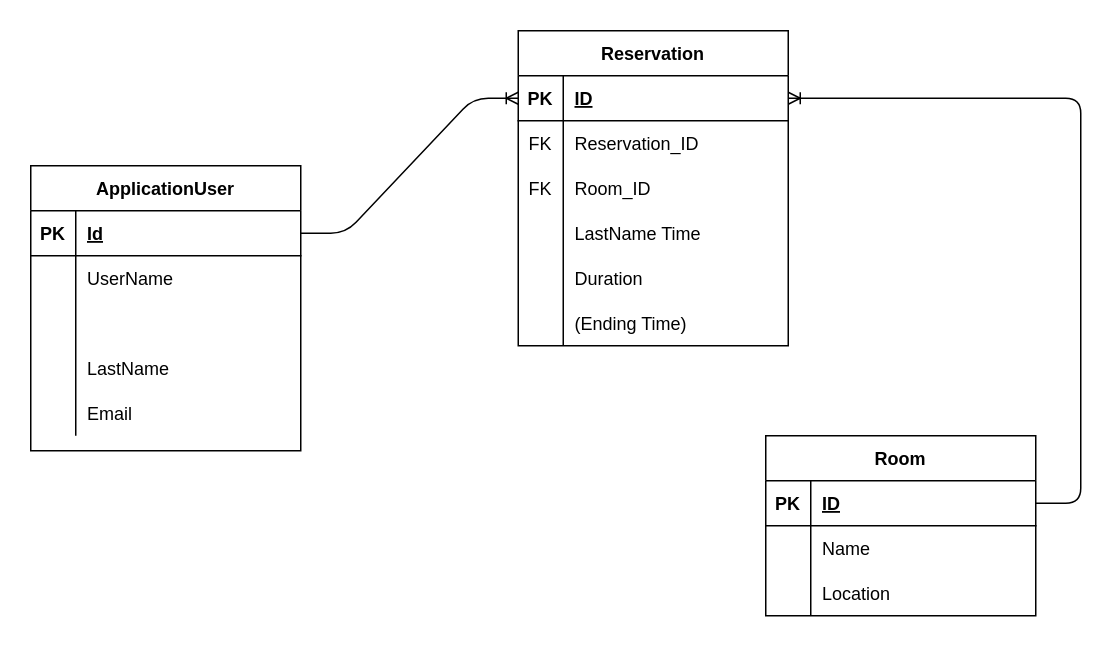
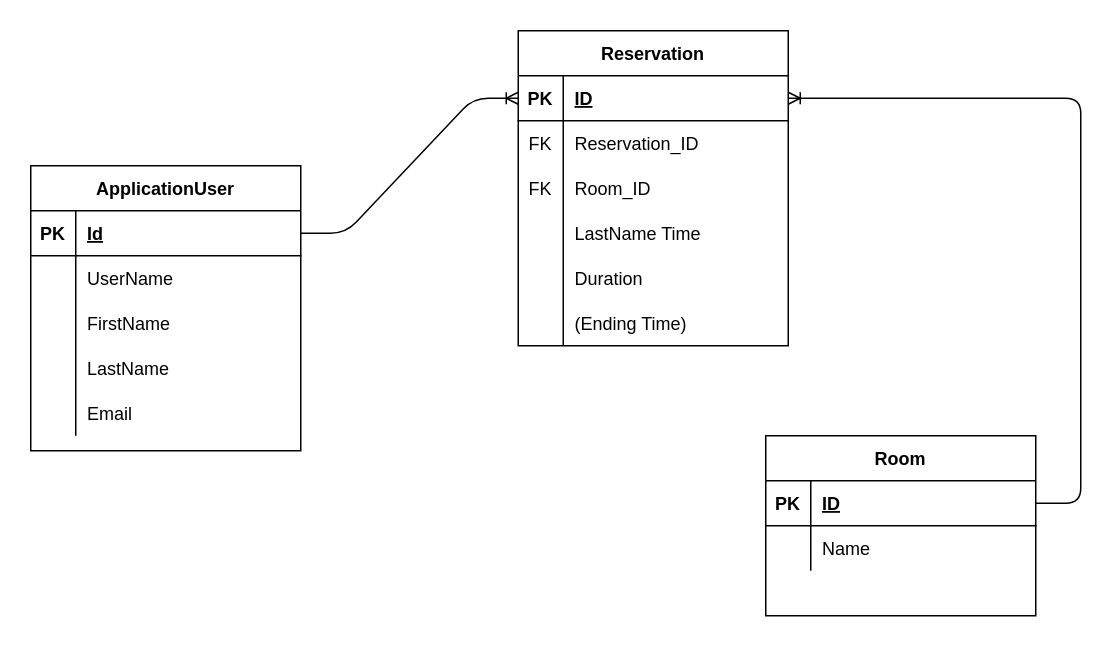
none -> (188, 323)
(923, 593) -> none
